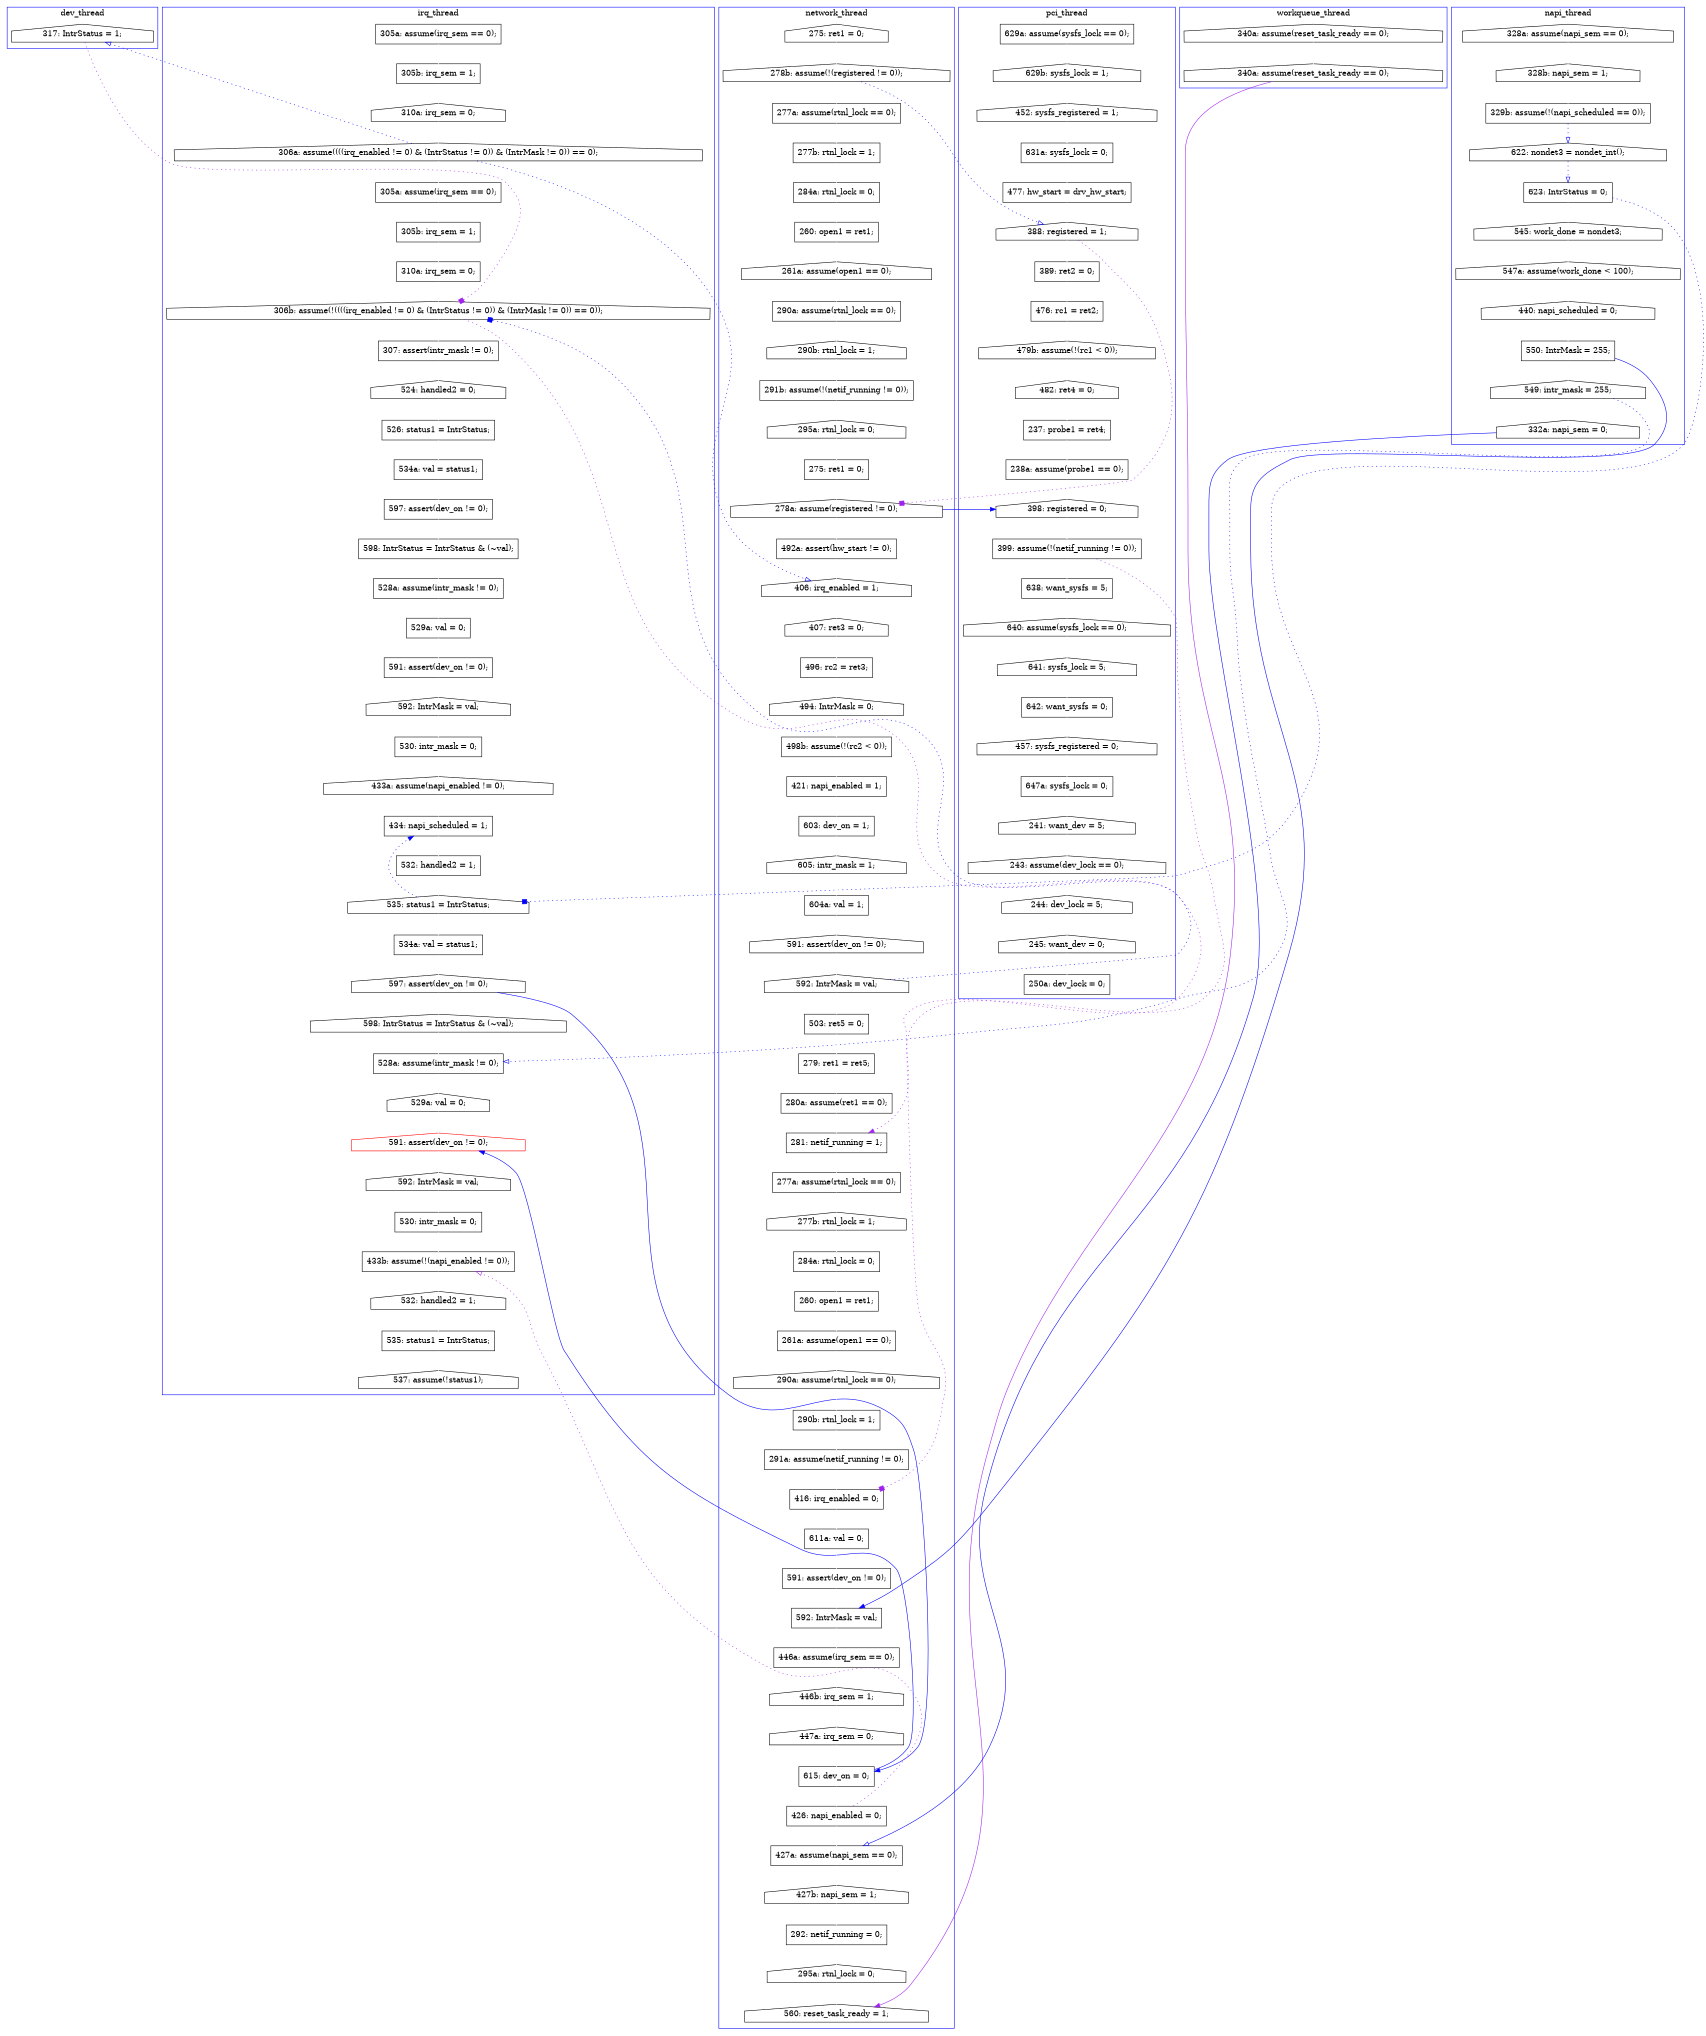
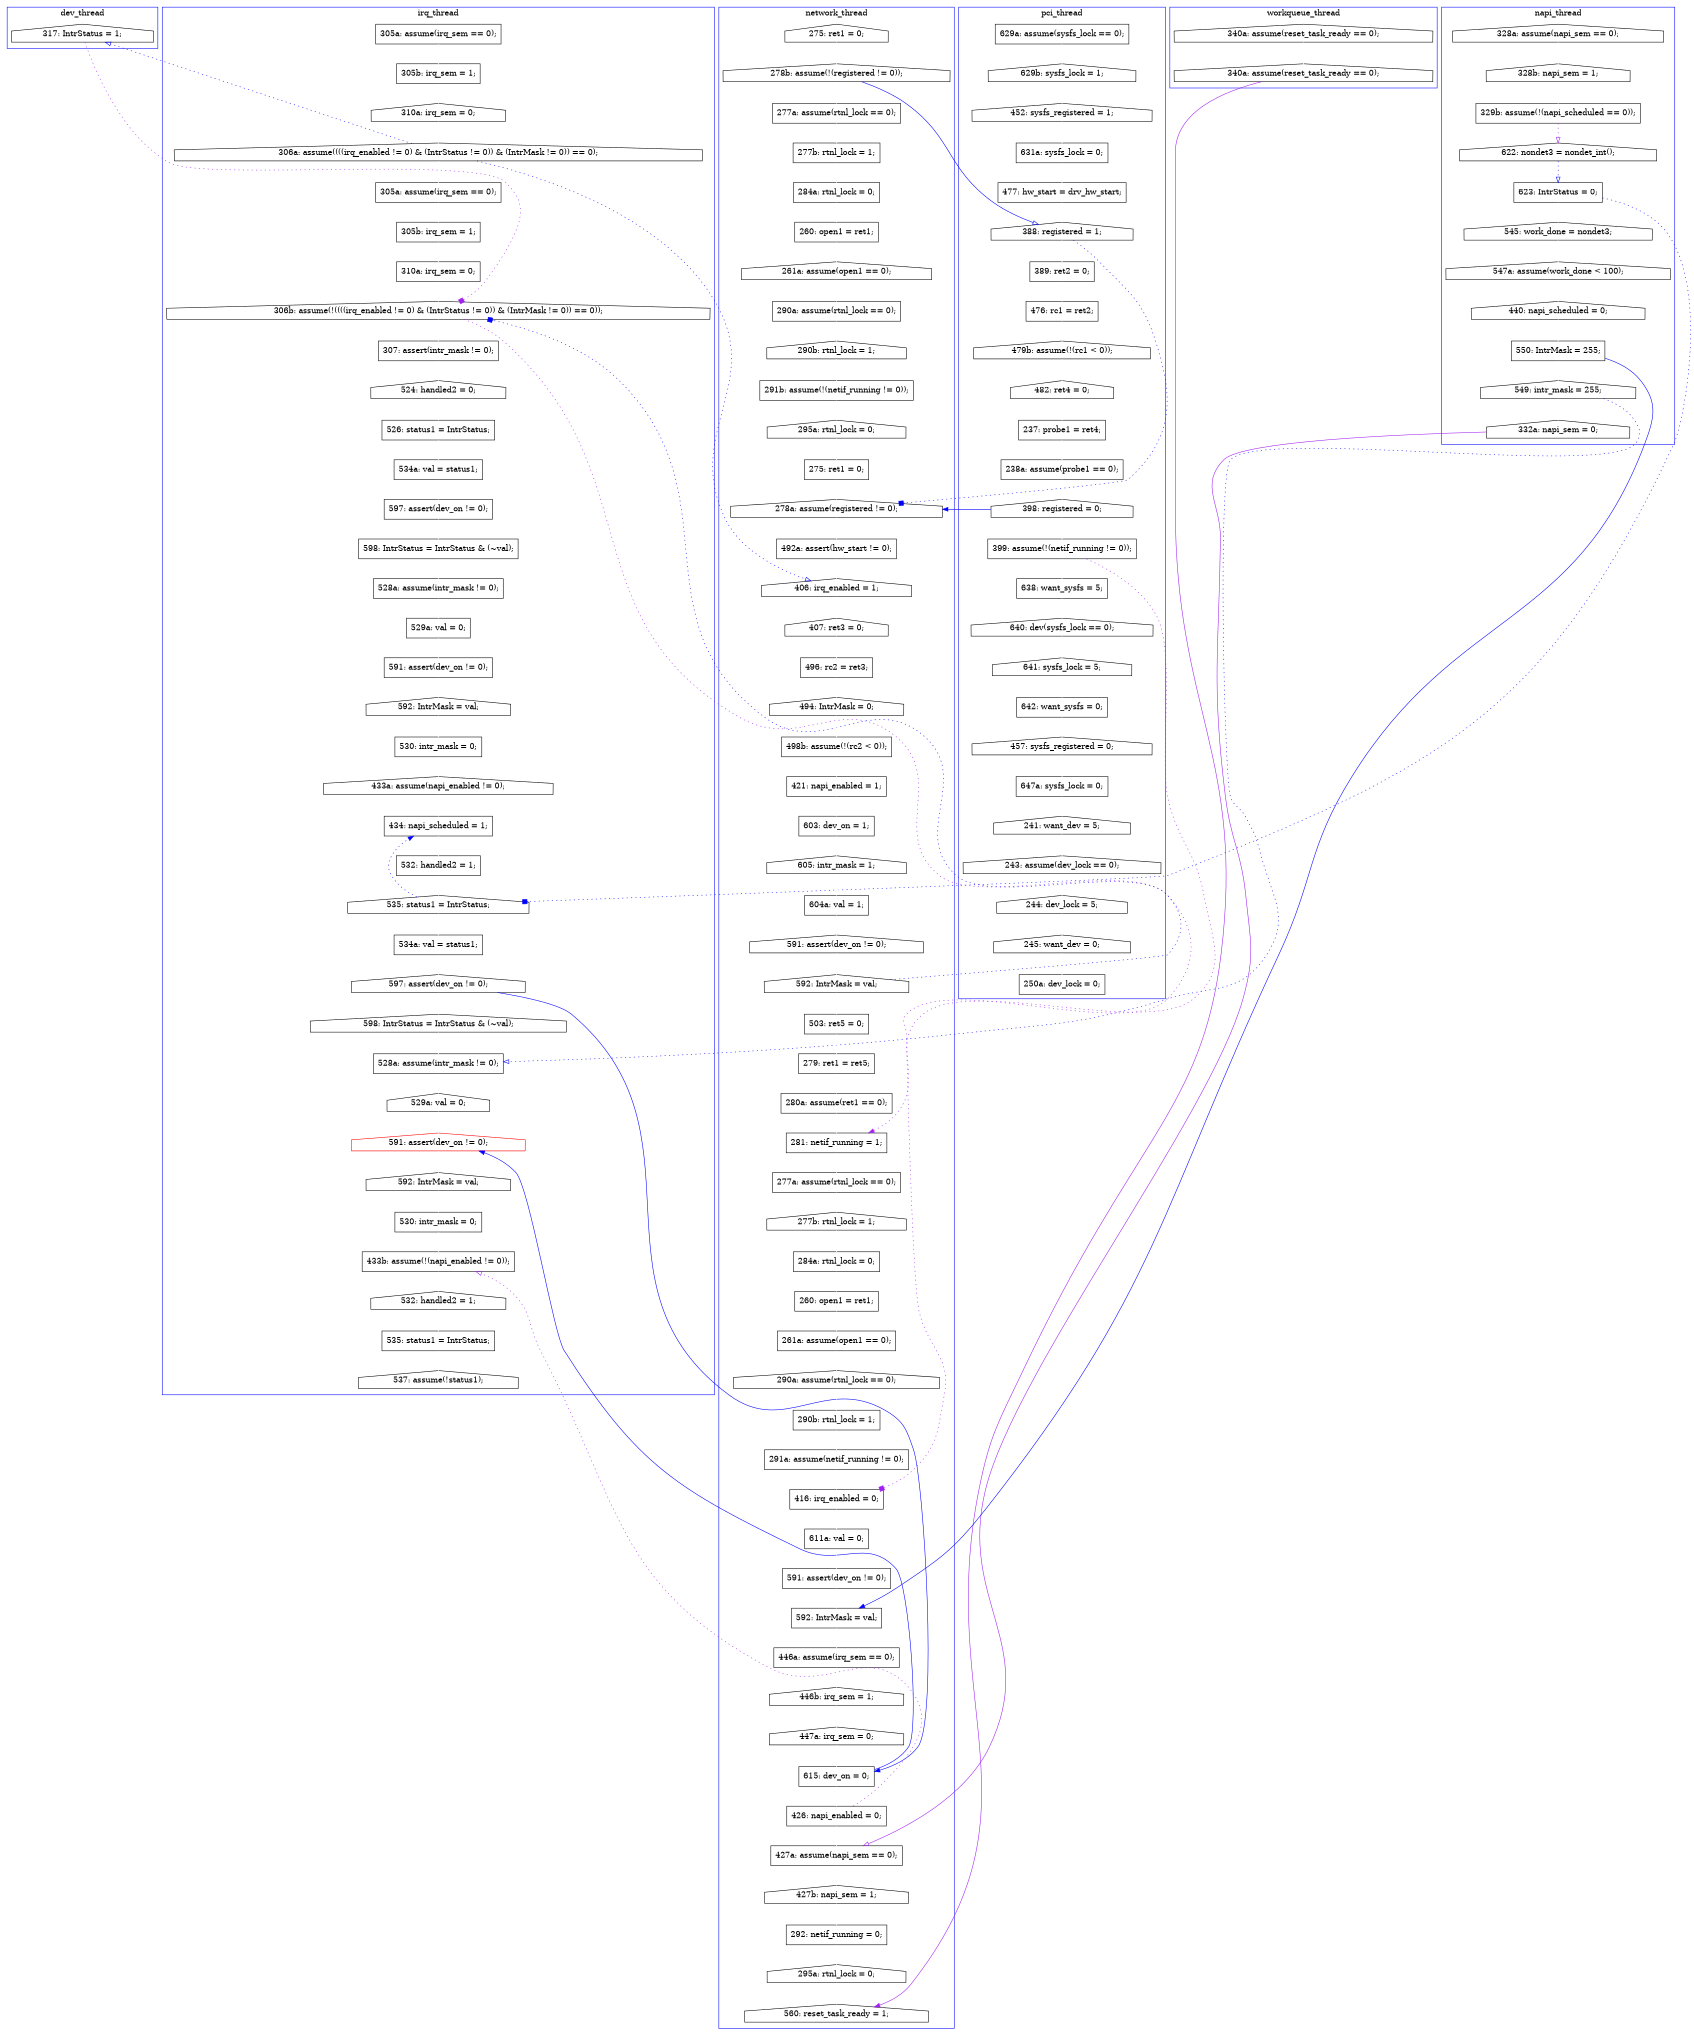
(1568, 130) -> (1558, 130)
(951, 151) -> (948, 151)
(1152, 459) -> (1148, 458)
(966, 509) -> (969, 509)
(1067, 628) -> (1062, 628)
(1225, 1076) -> (1211, 1074)
